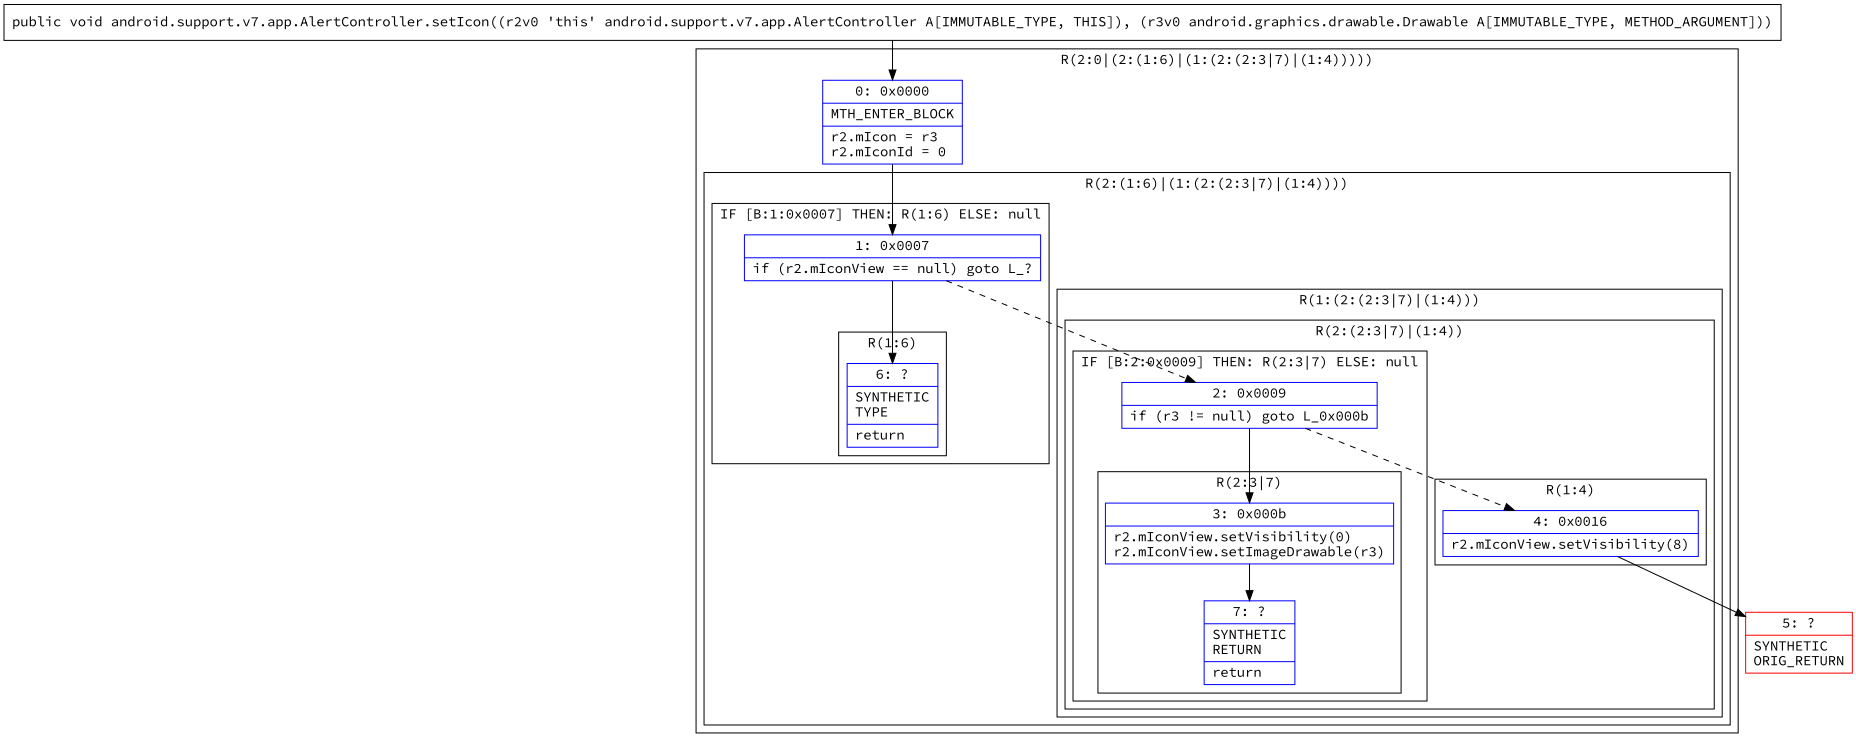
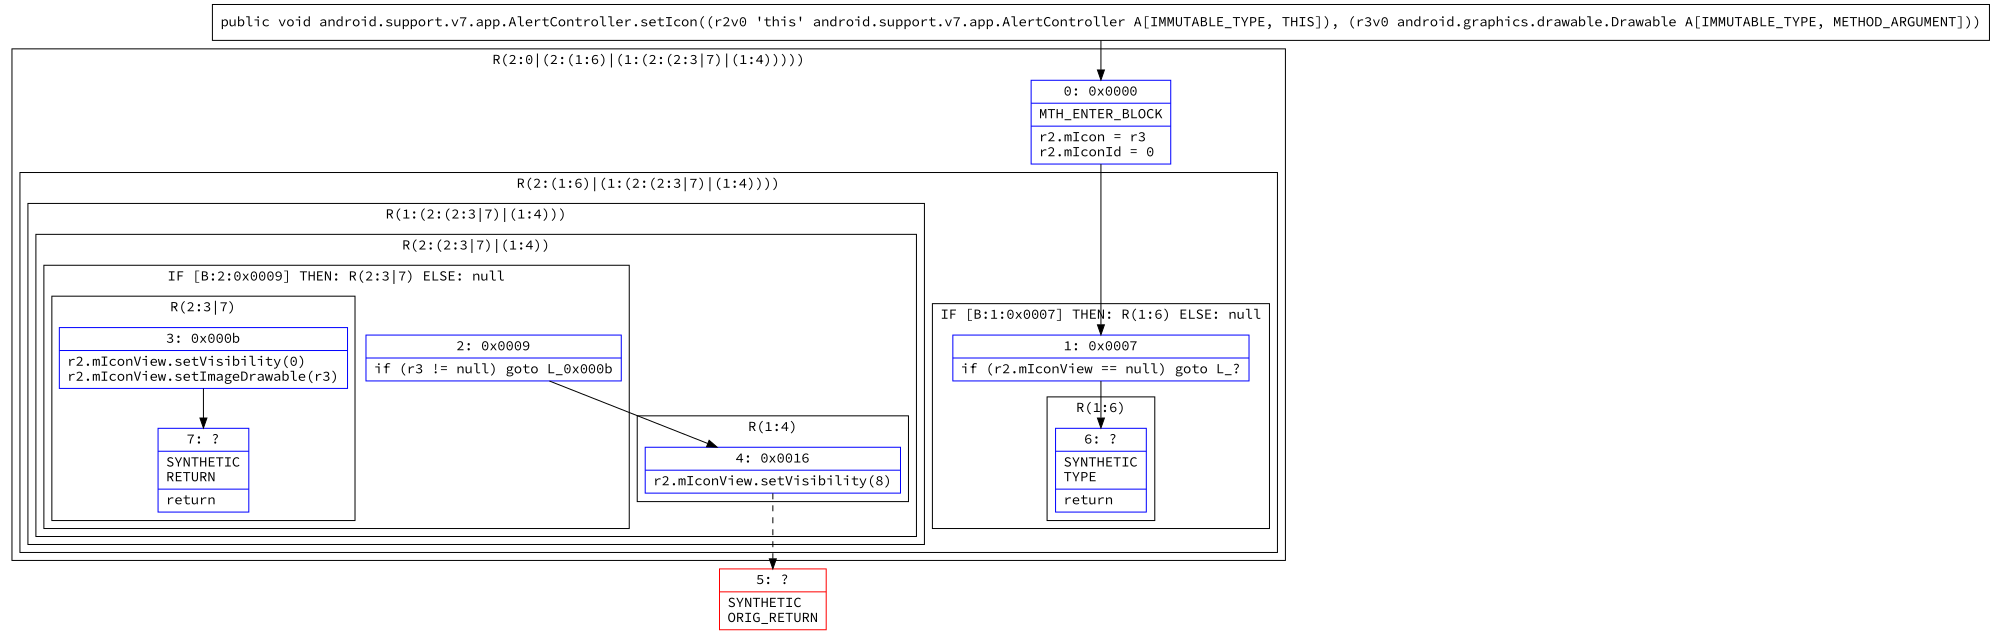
(1072, 332) -> none
(1250, 461) -> none
(1400, 466) -> (621, 409)
(1677, 584) -> (773, 526)
